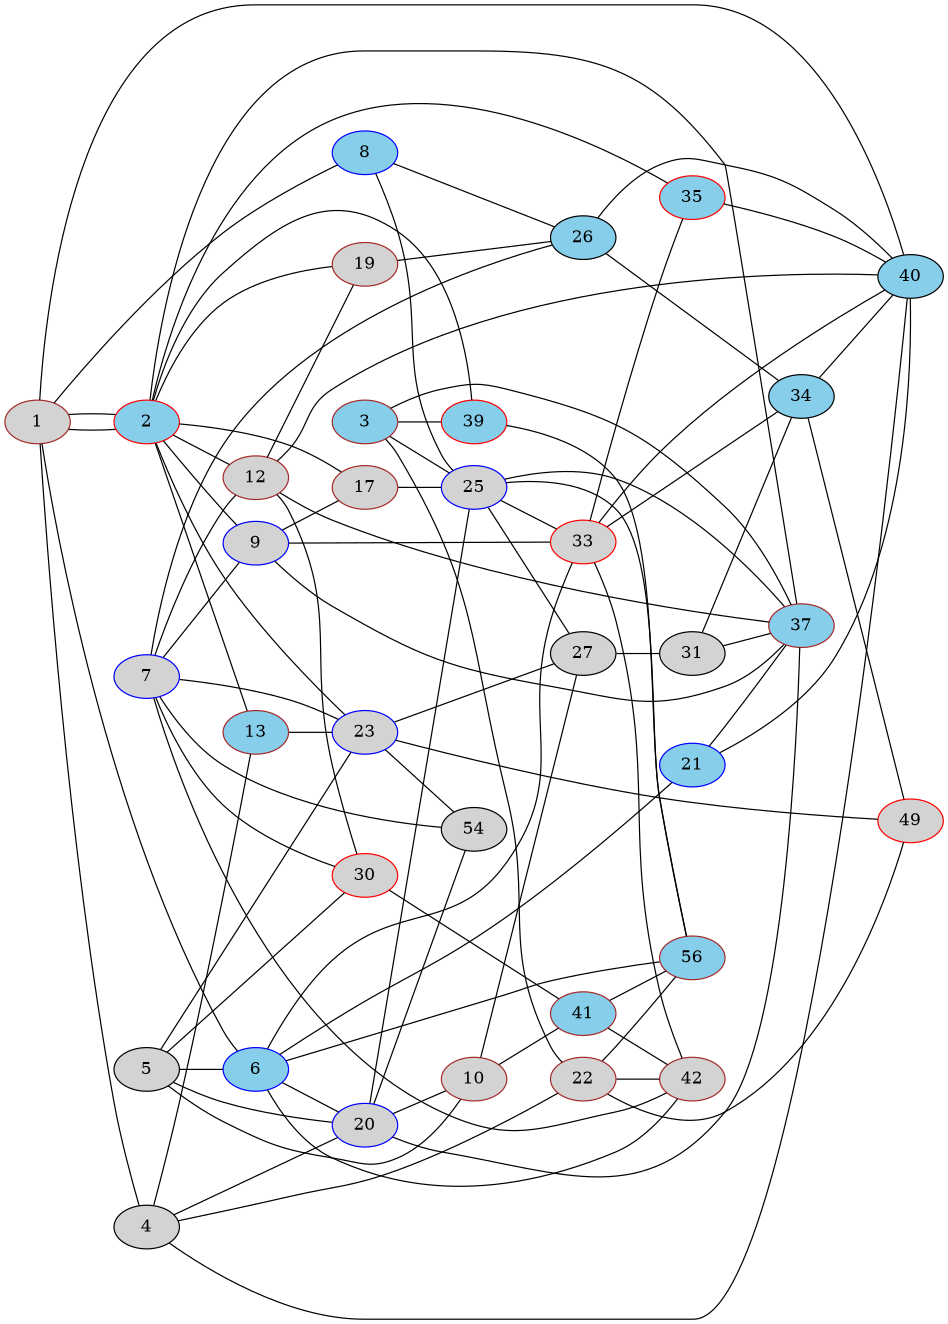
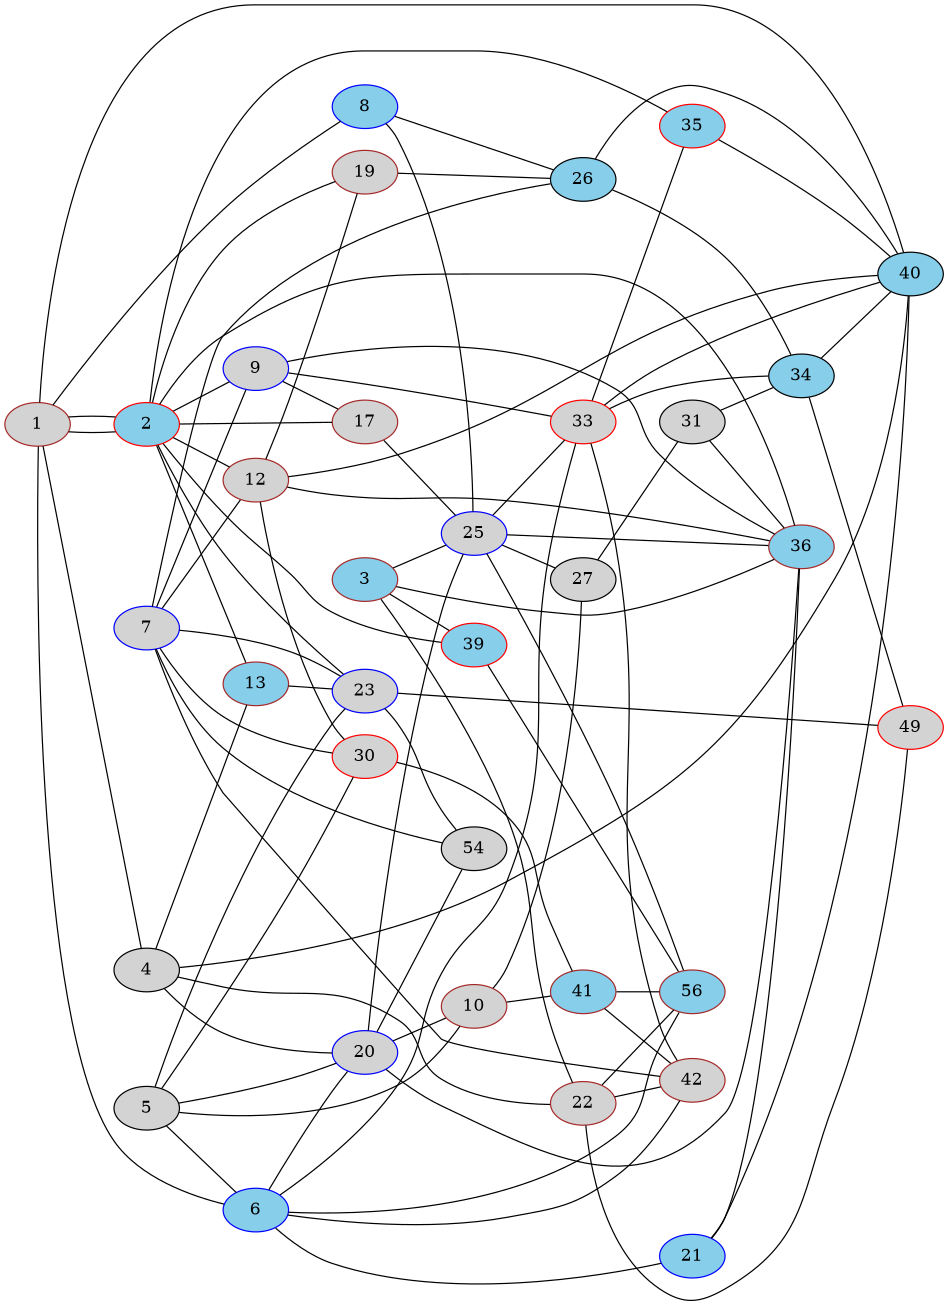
(801, 626) -> (801, 547)
(474, 693) -> none
